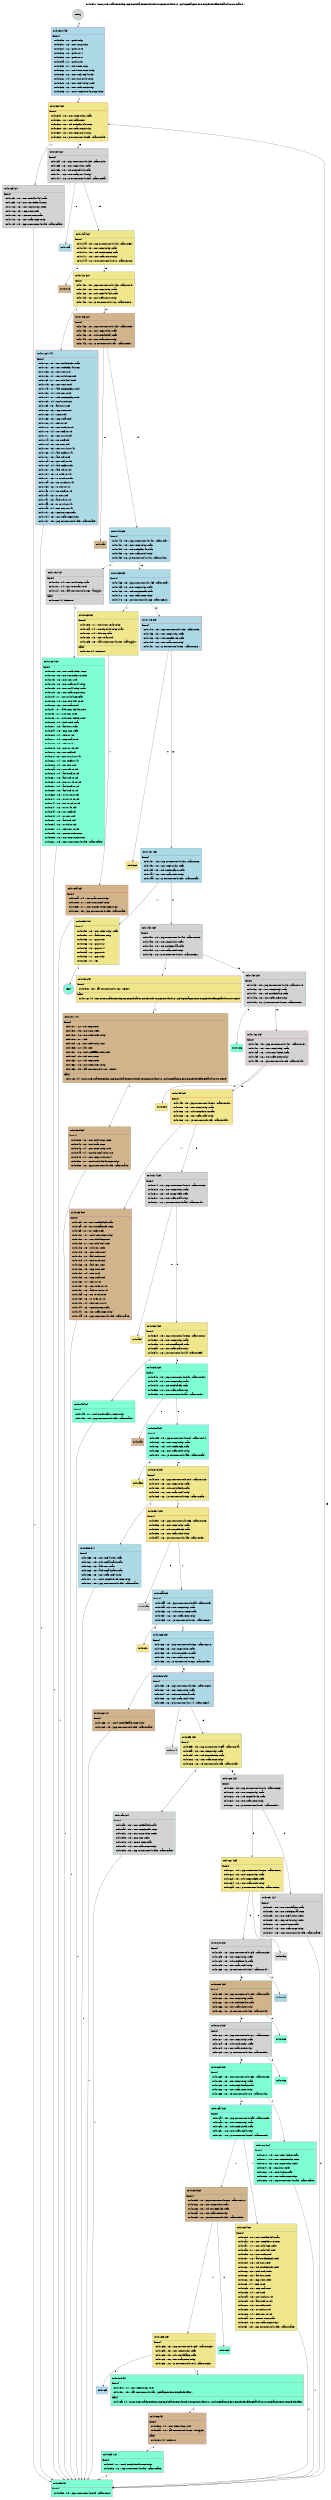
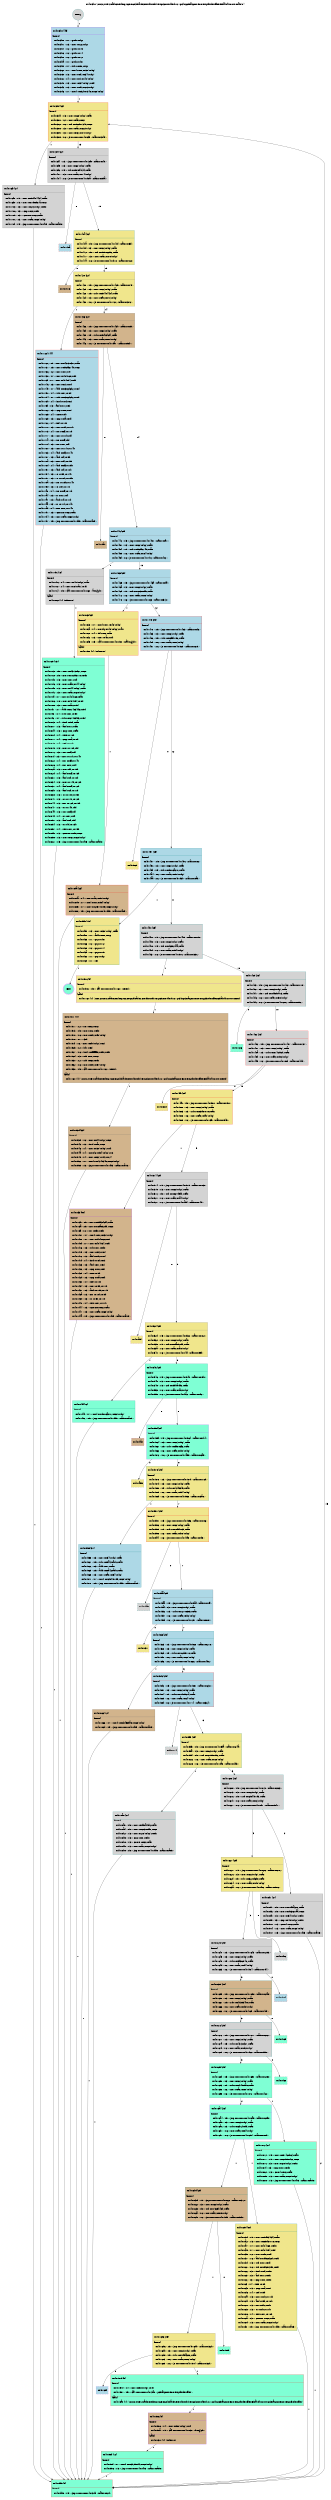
(108, 633) -> (108, 633)
